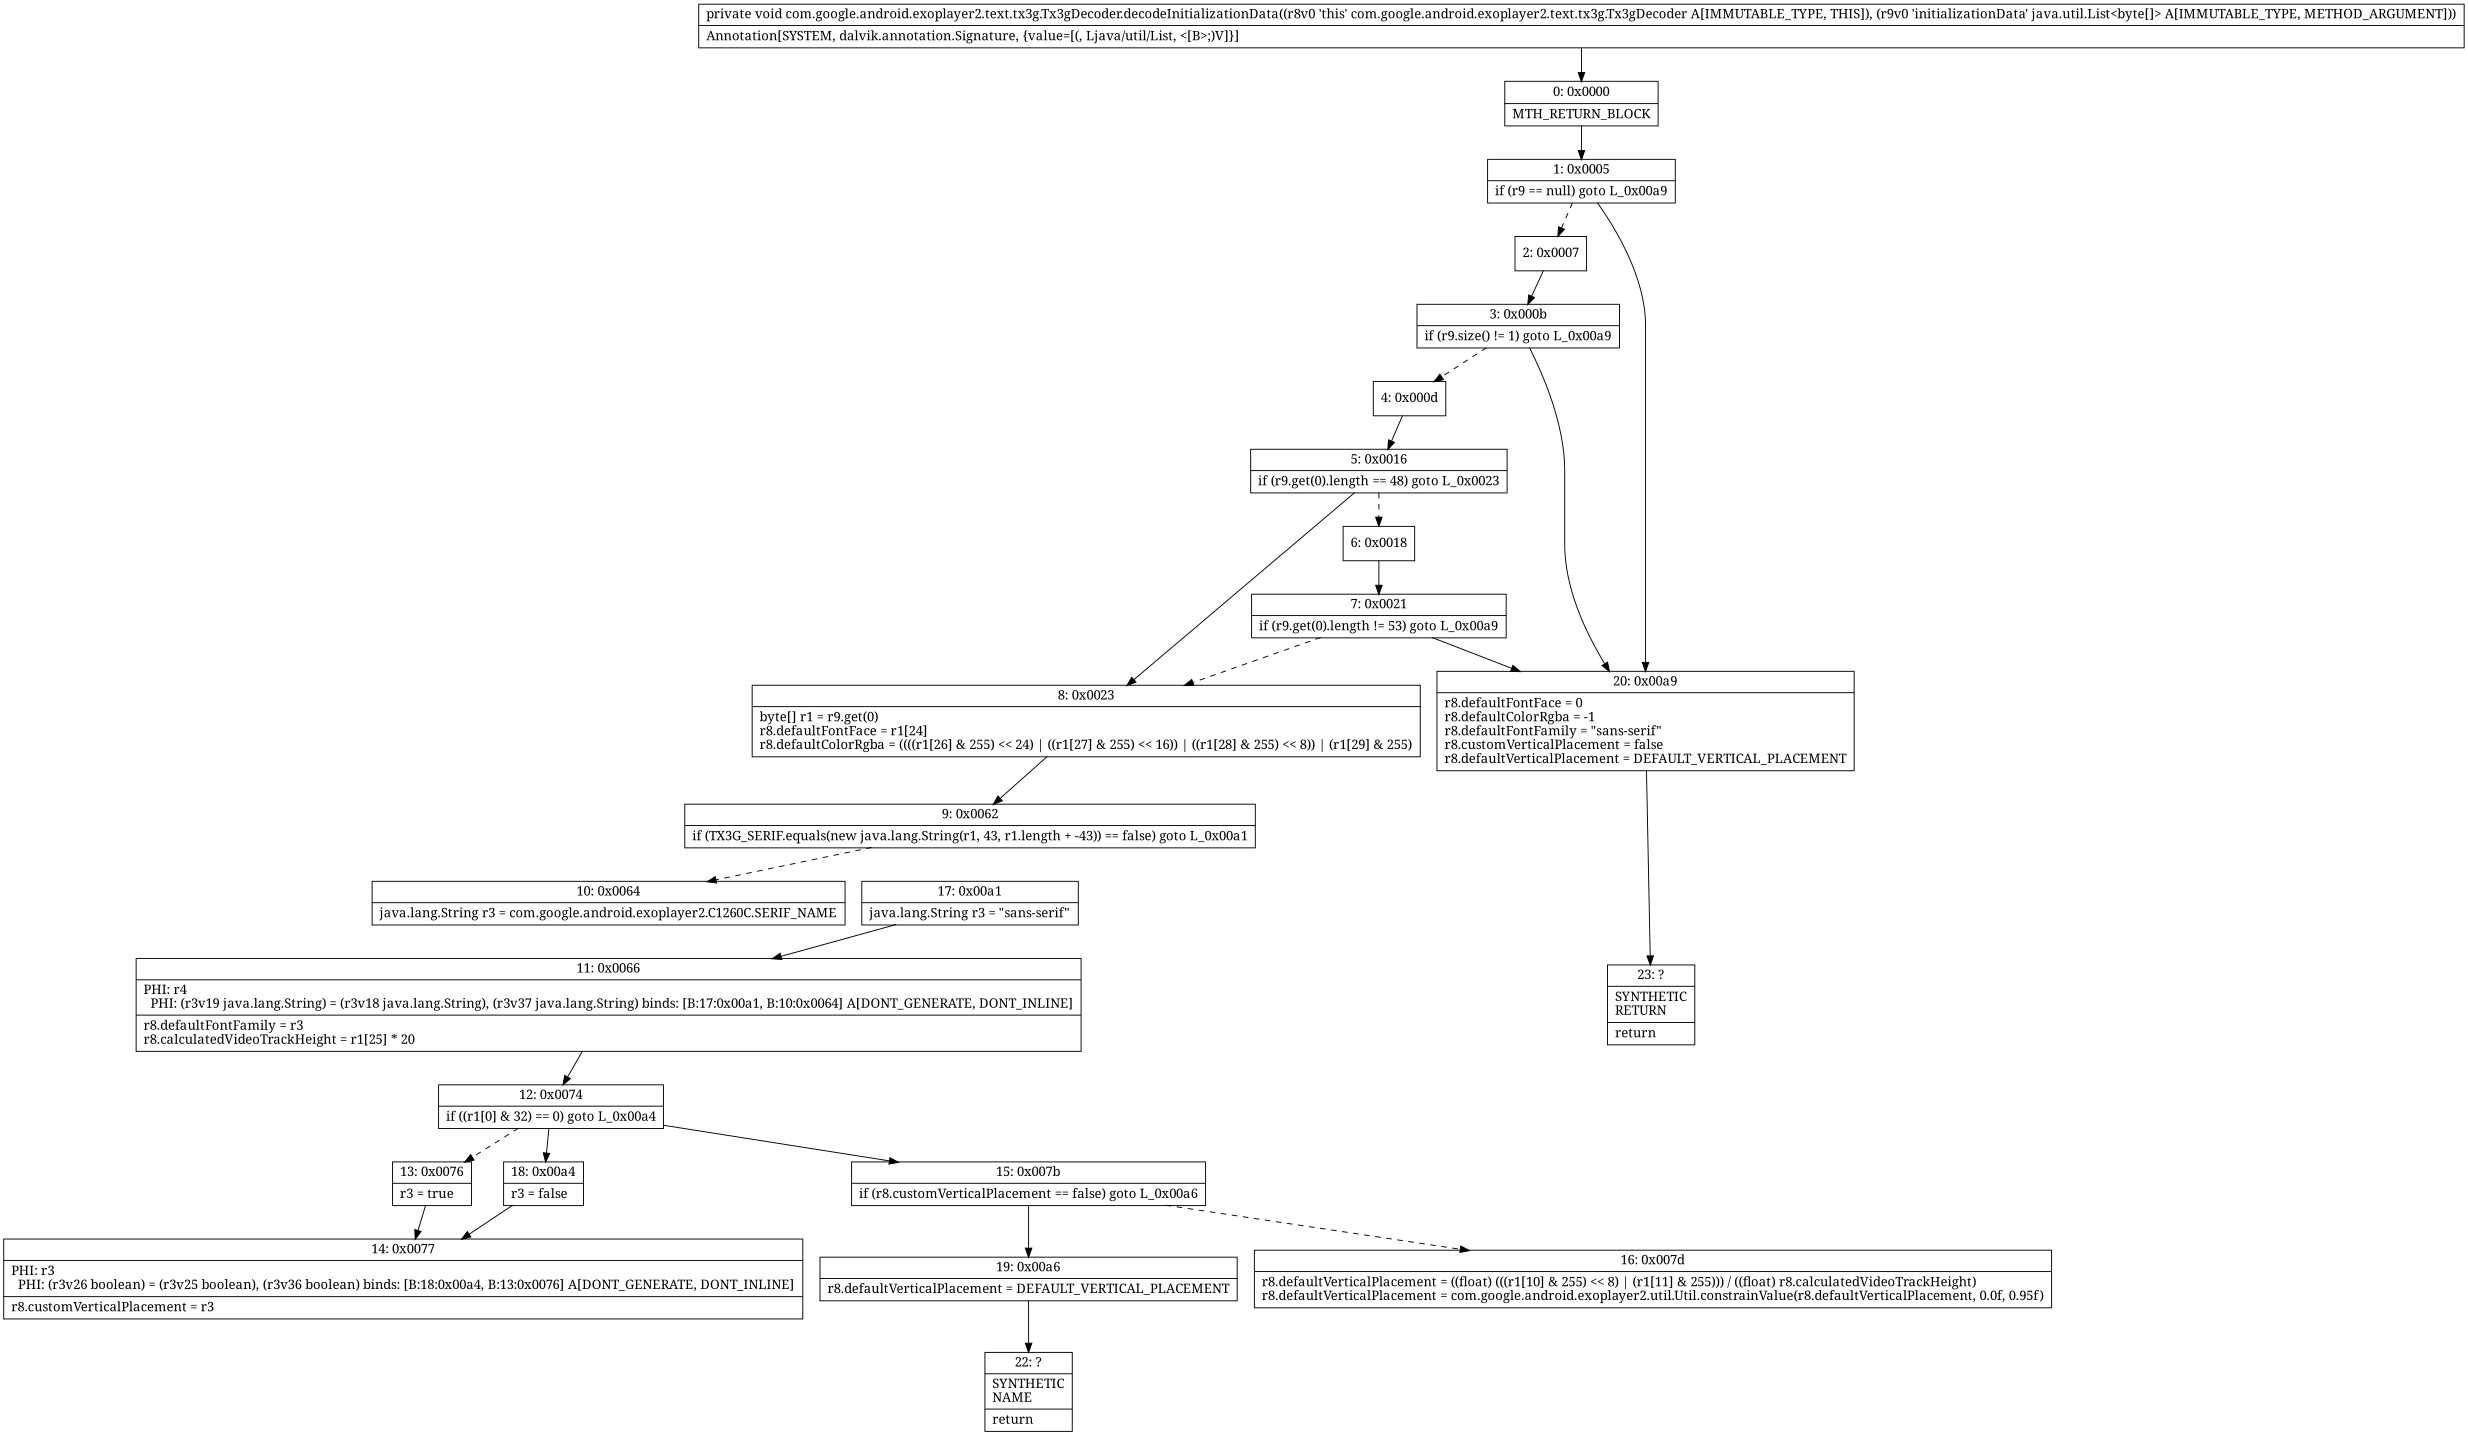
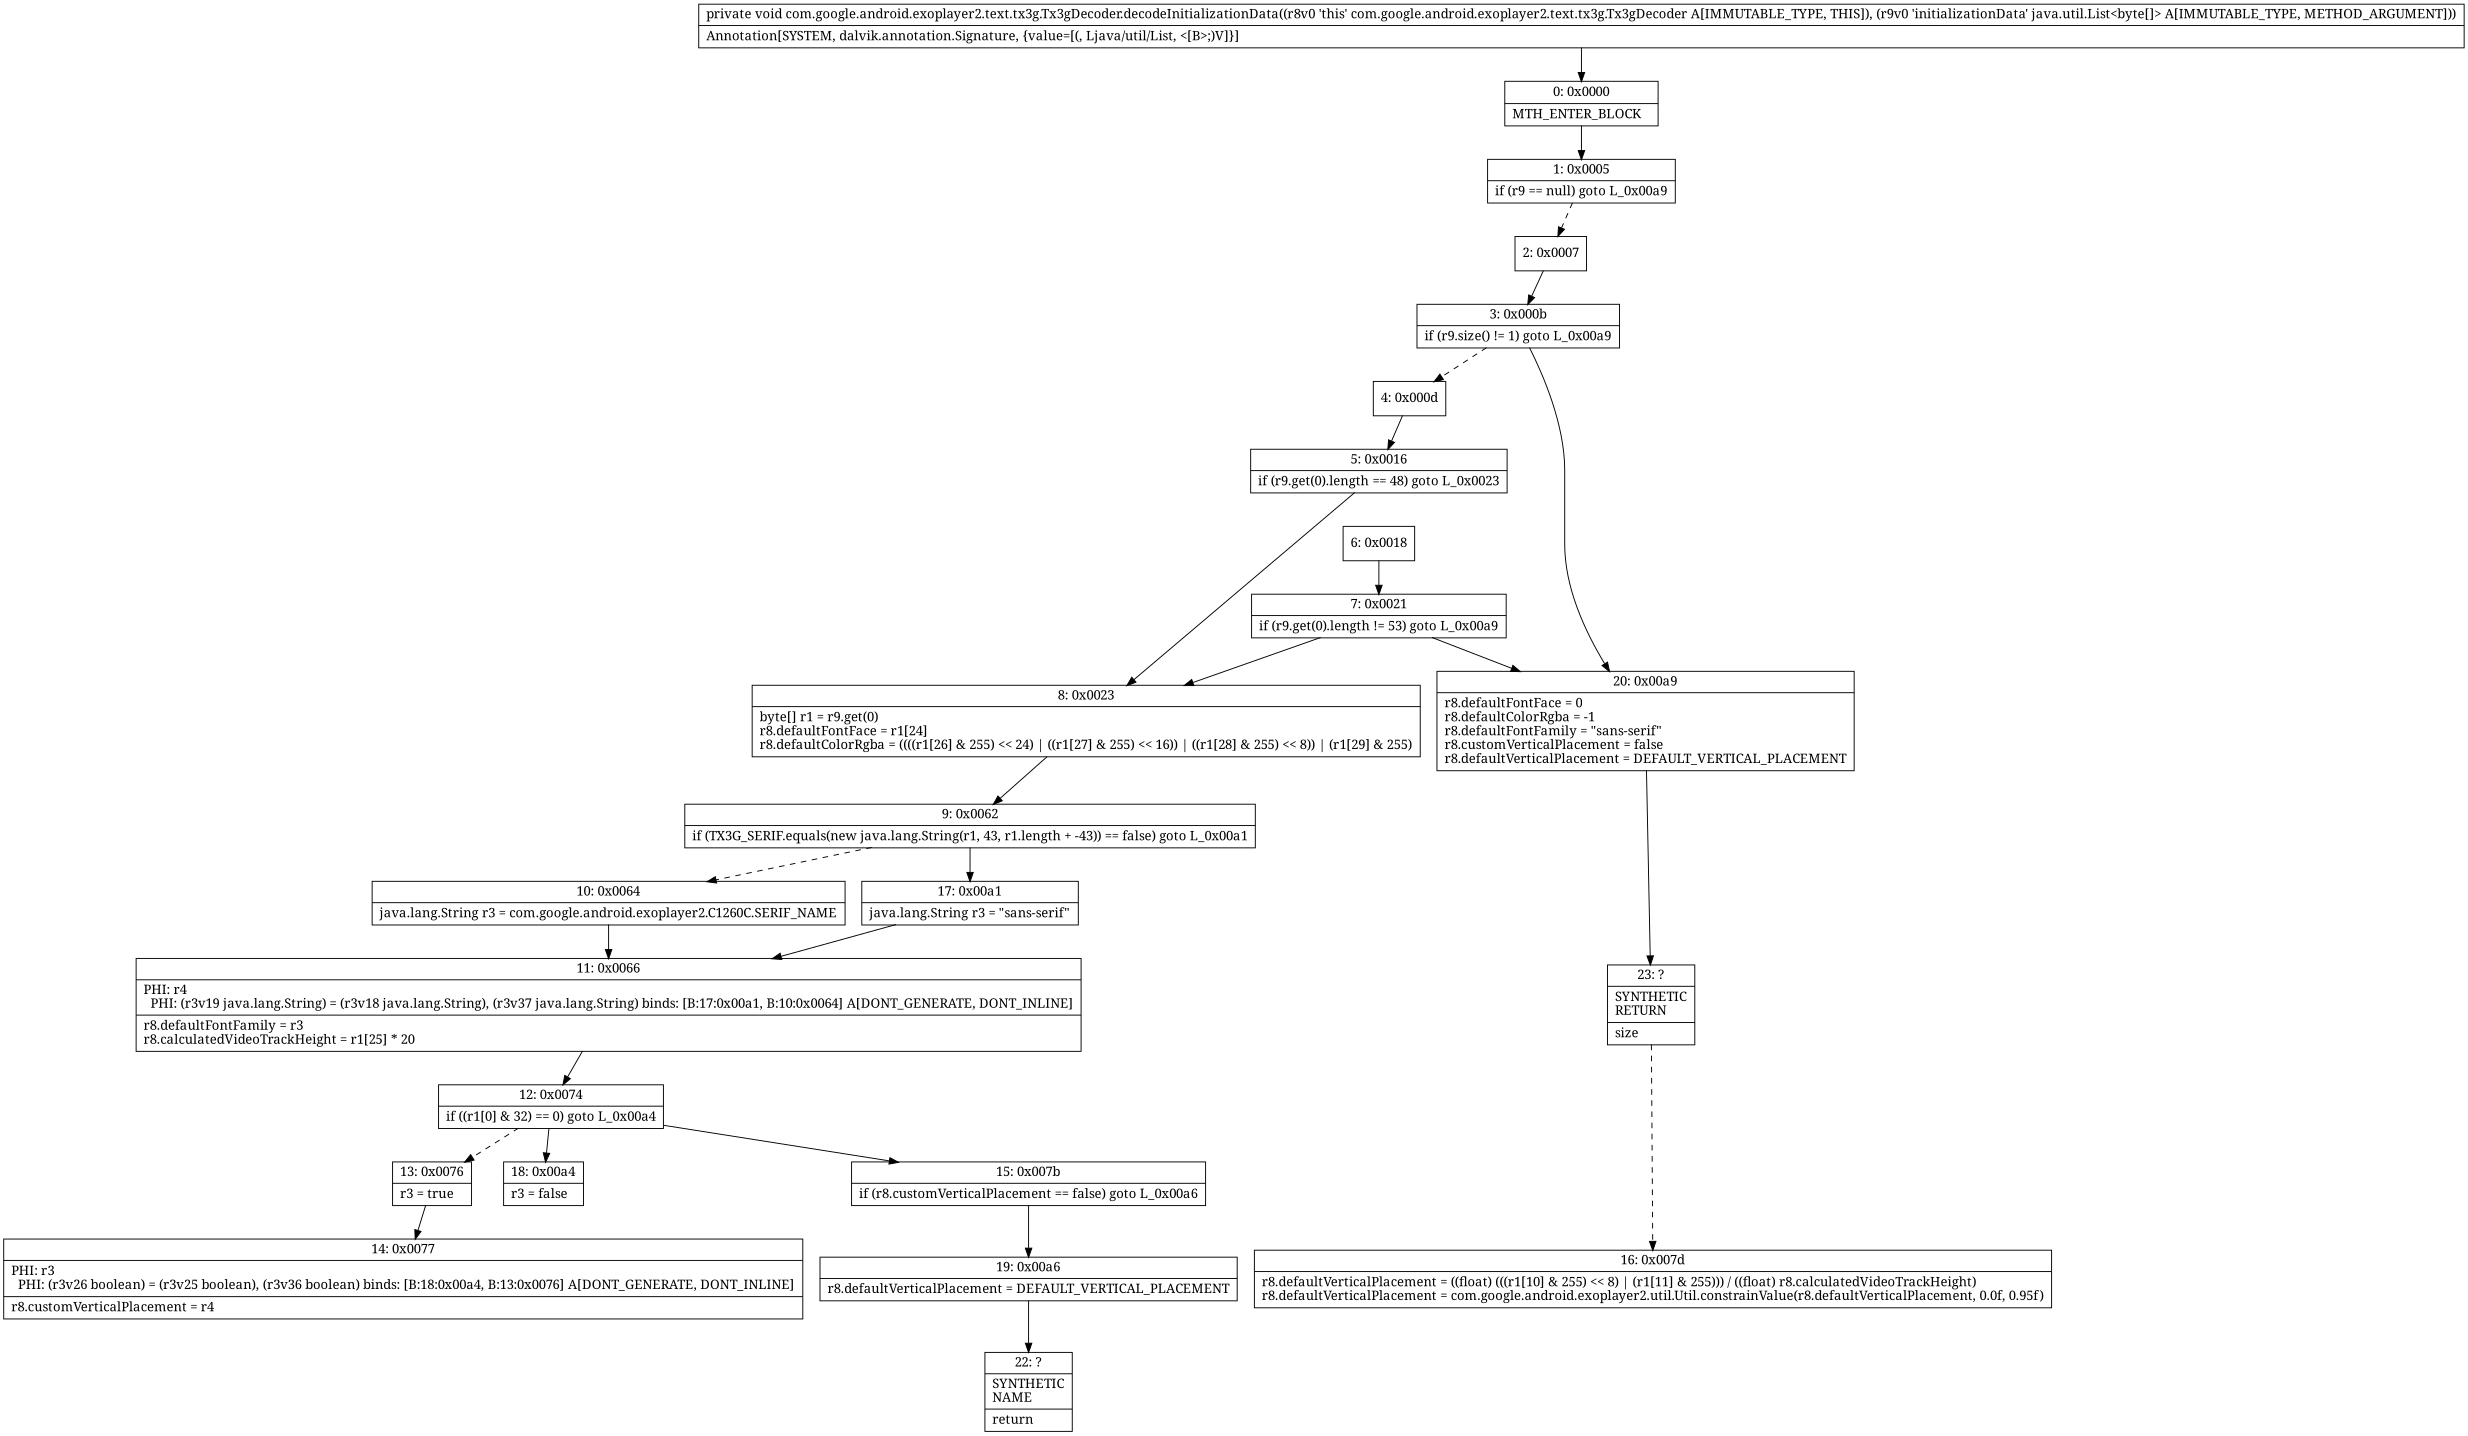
(1581, 114) -> (1577, 114)
(1646, 427) -> none
(1379, 505) -> none
(1257, 660) -> (1257, 660)
none -> (970, 860)
none -> (609, 937)
(1636, 1033) -> (1627, 1033)
(491, 1220) -> none
(1313, 1227) -> (1652, 1143)
(113, 1307) -> (113, 1307)
